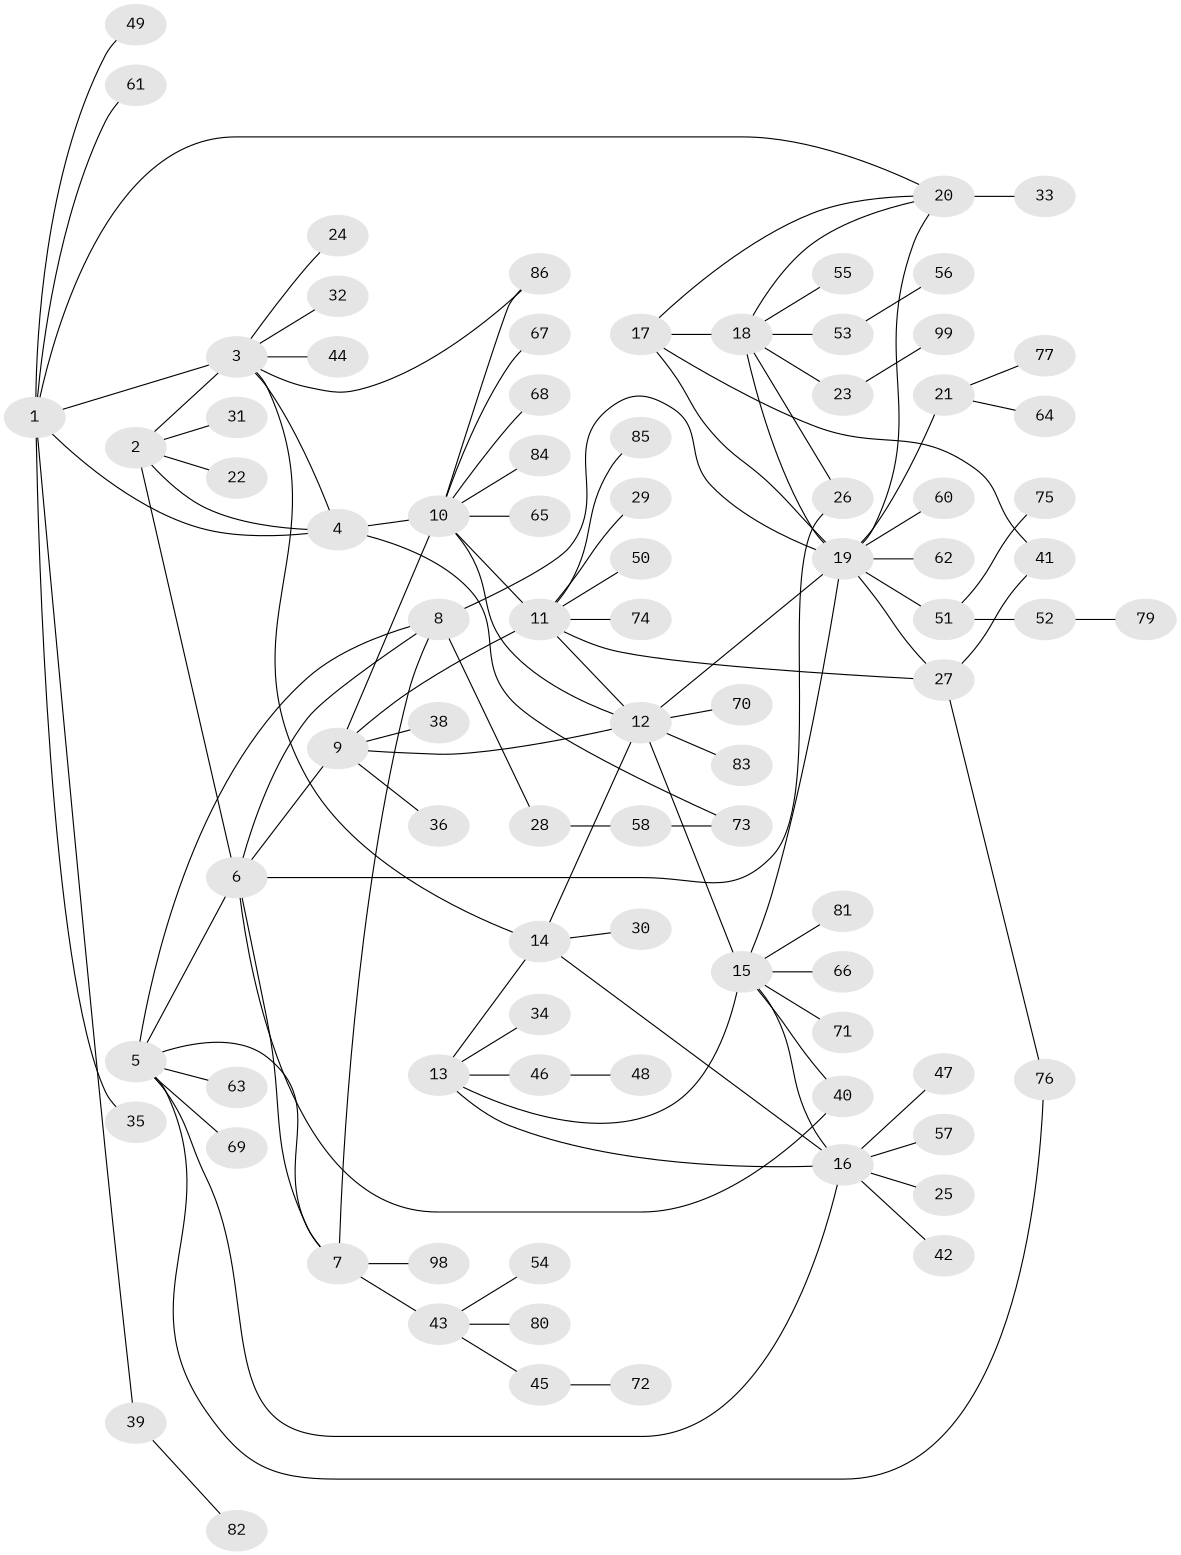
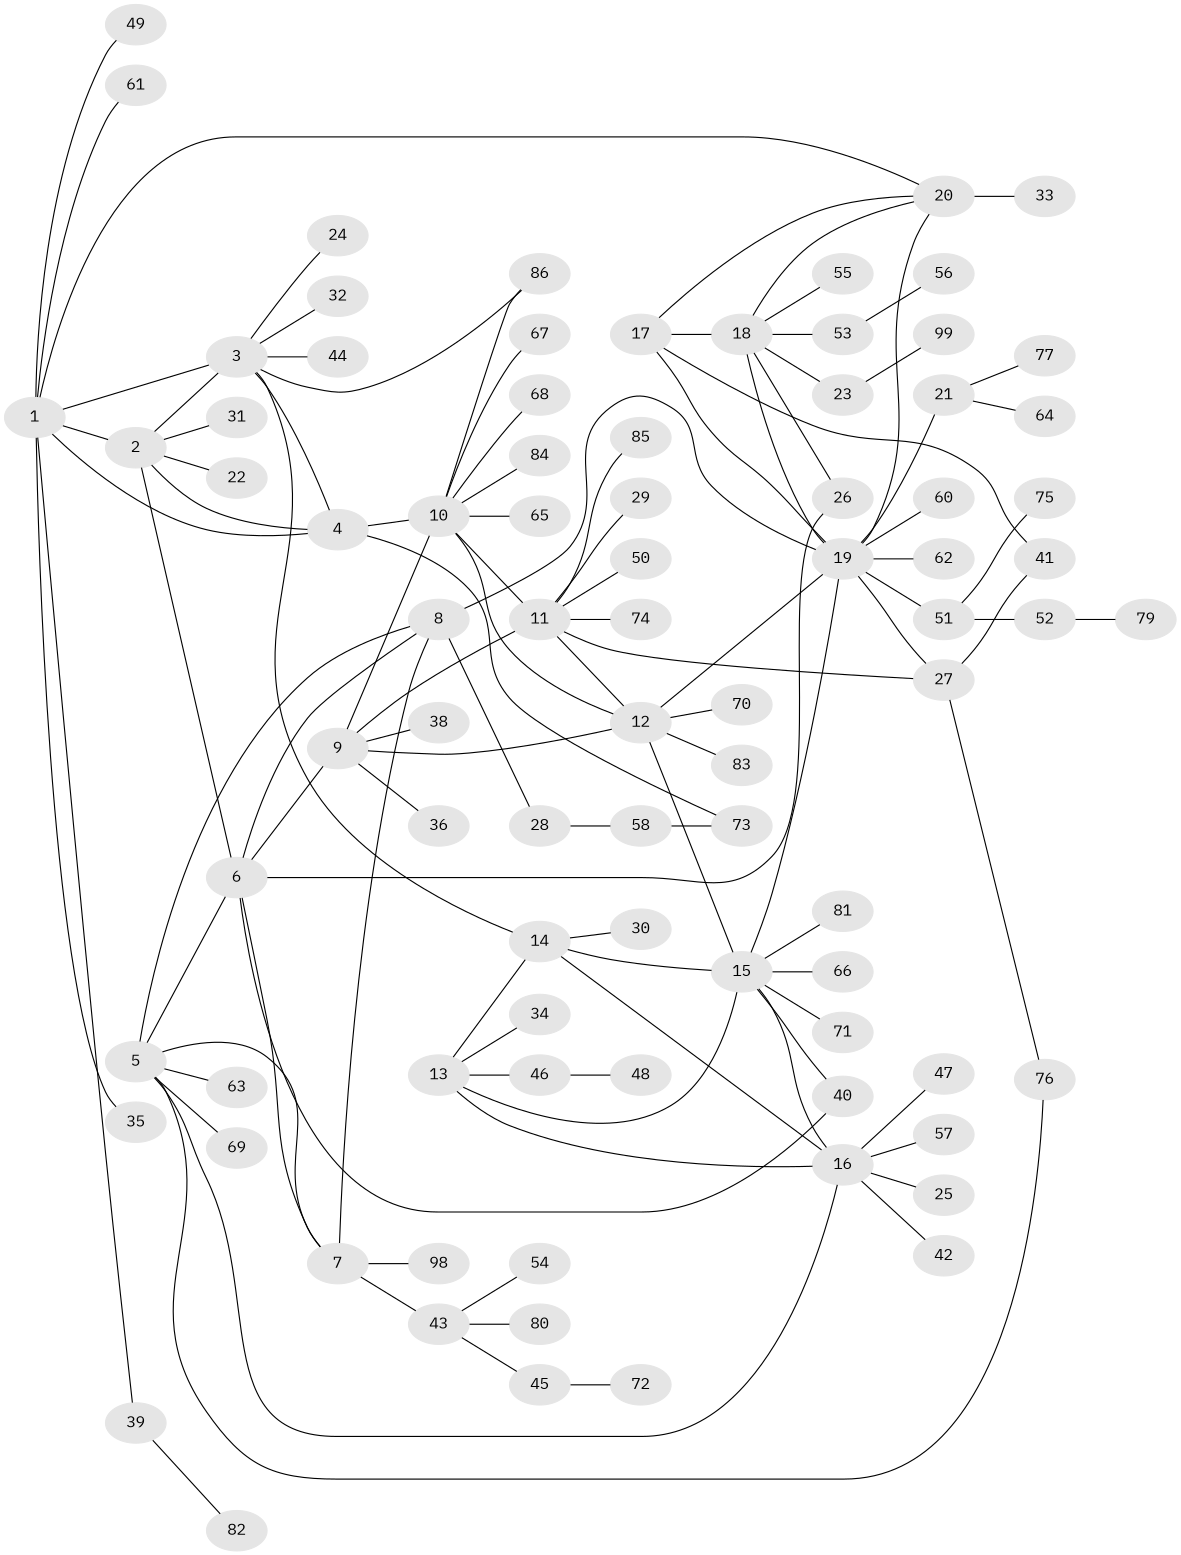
none -> (85, 433)
(588, 837) -> (639, 964)
